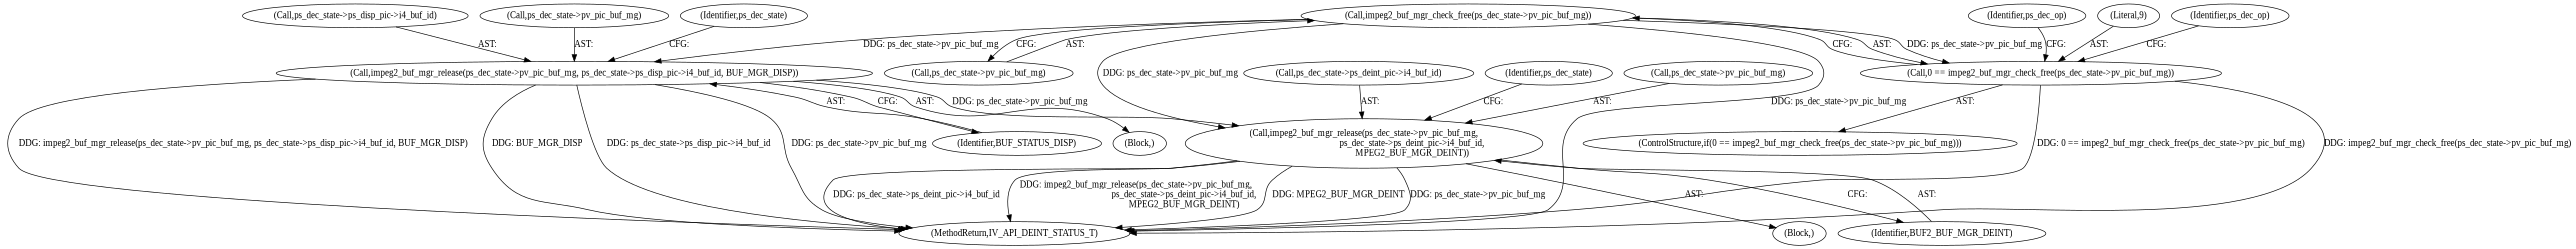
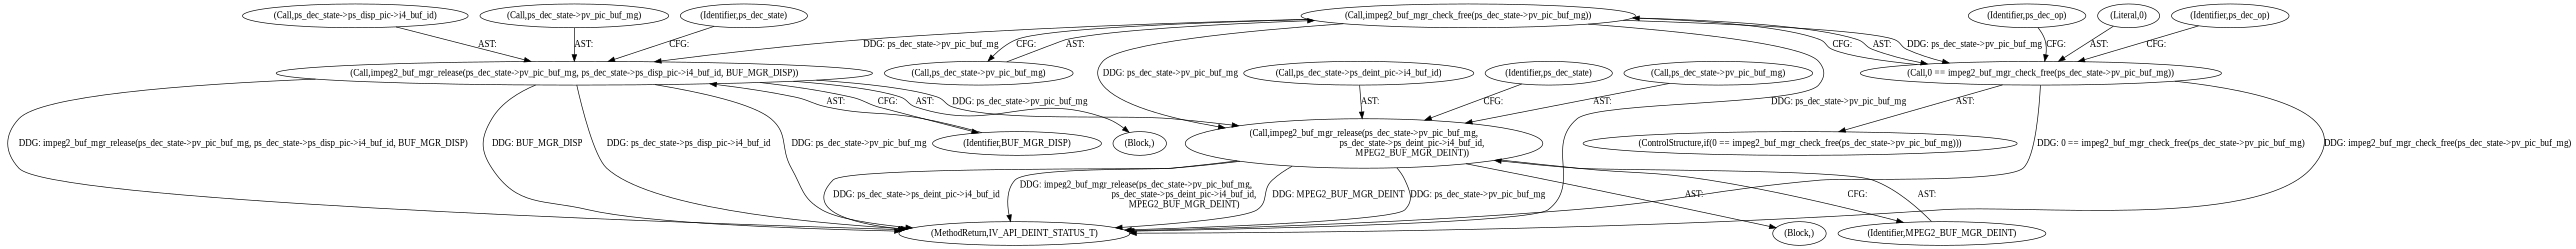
(2129, 16) -> (2129, 16)
(1017, 143) -> (1017, 143)
(1942, 234) -> (1942, 234)
